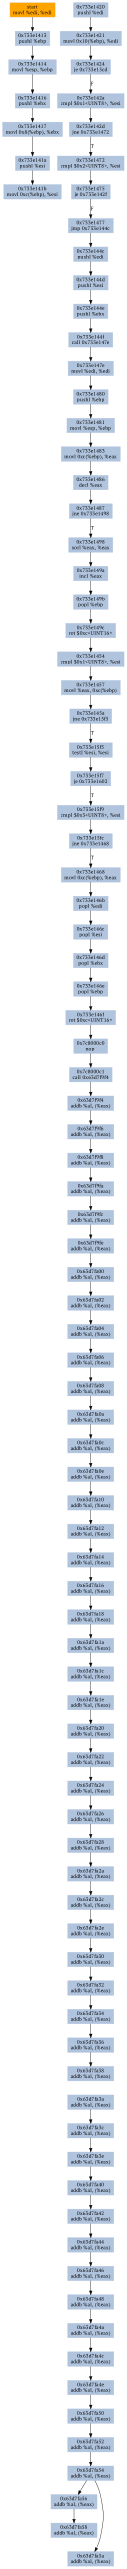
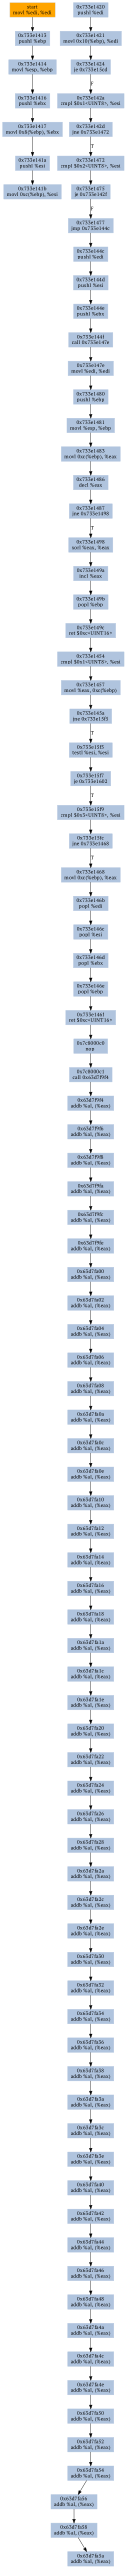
none -> (91, 2086)
(103, 2514) -> (81, 2543)
